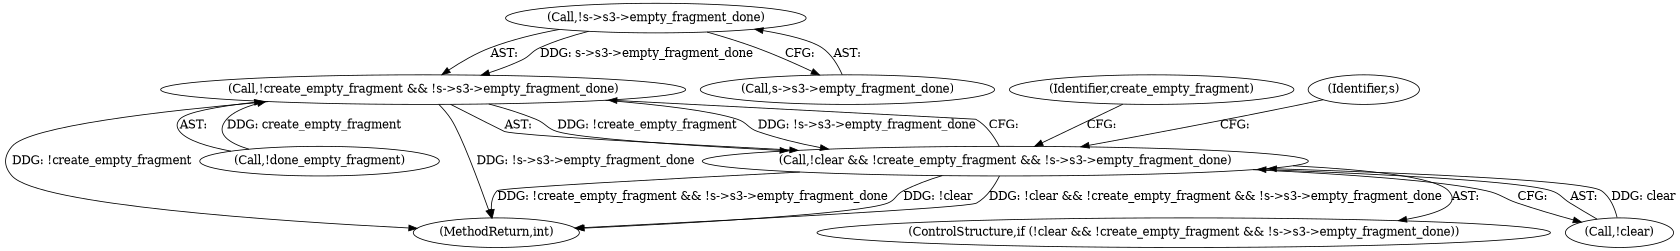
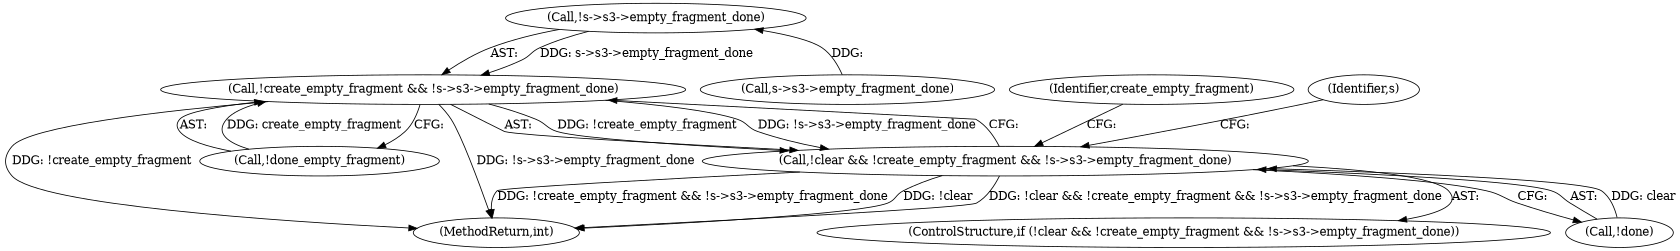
(760, 49) -> none
(849, 54) -> (849, 54)
none -> (408, 129)
(1620, 233) -> (1620, 233)
